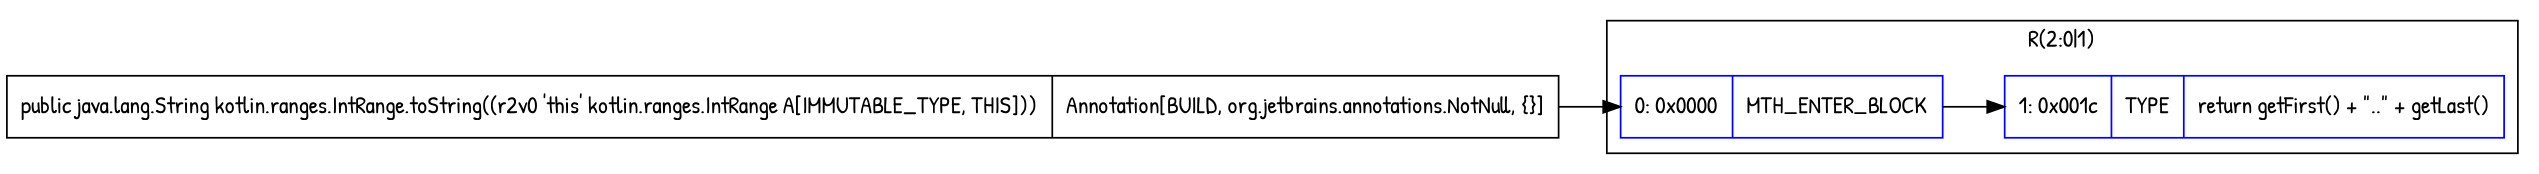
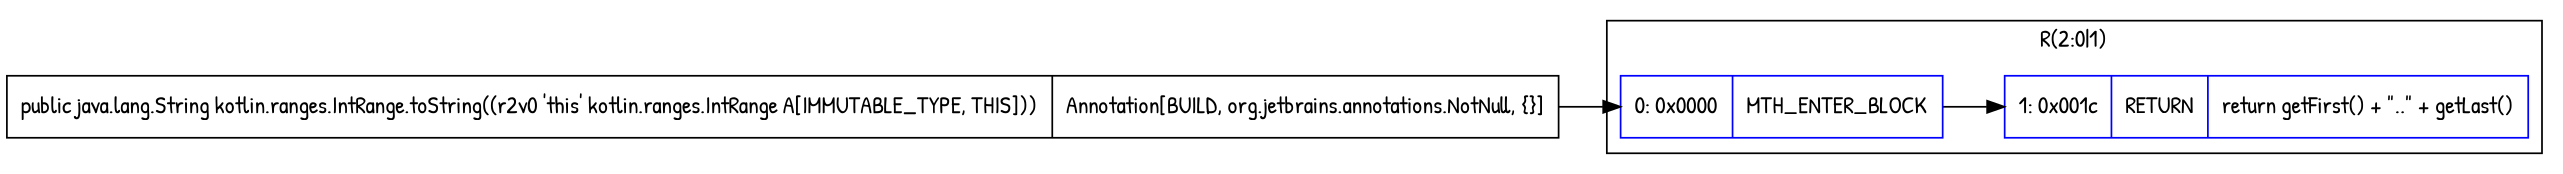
(2148, 106) -> (2160, 106)
